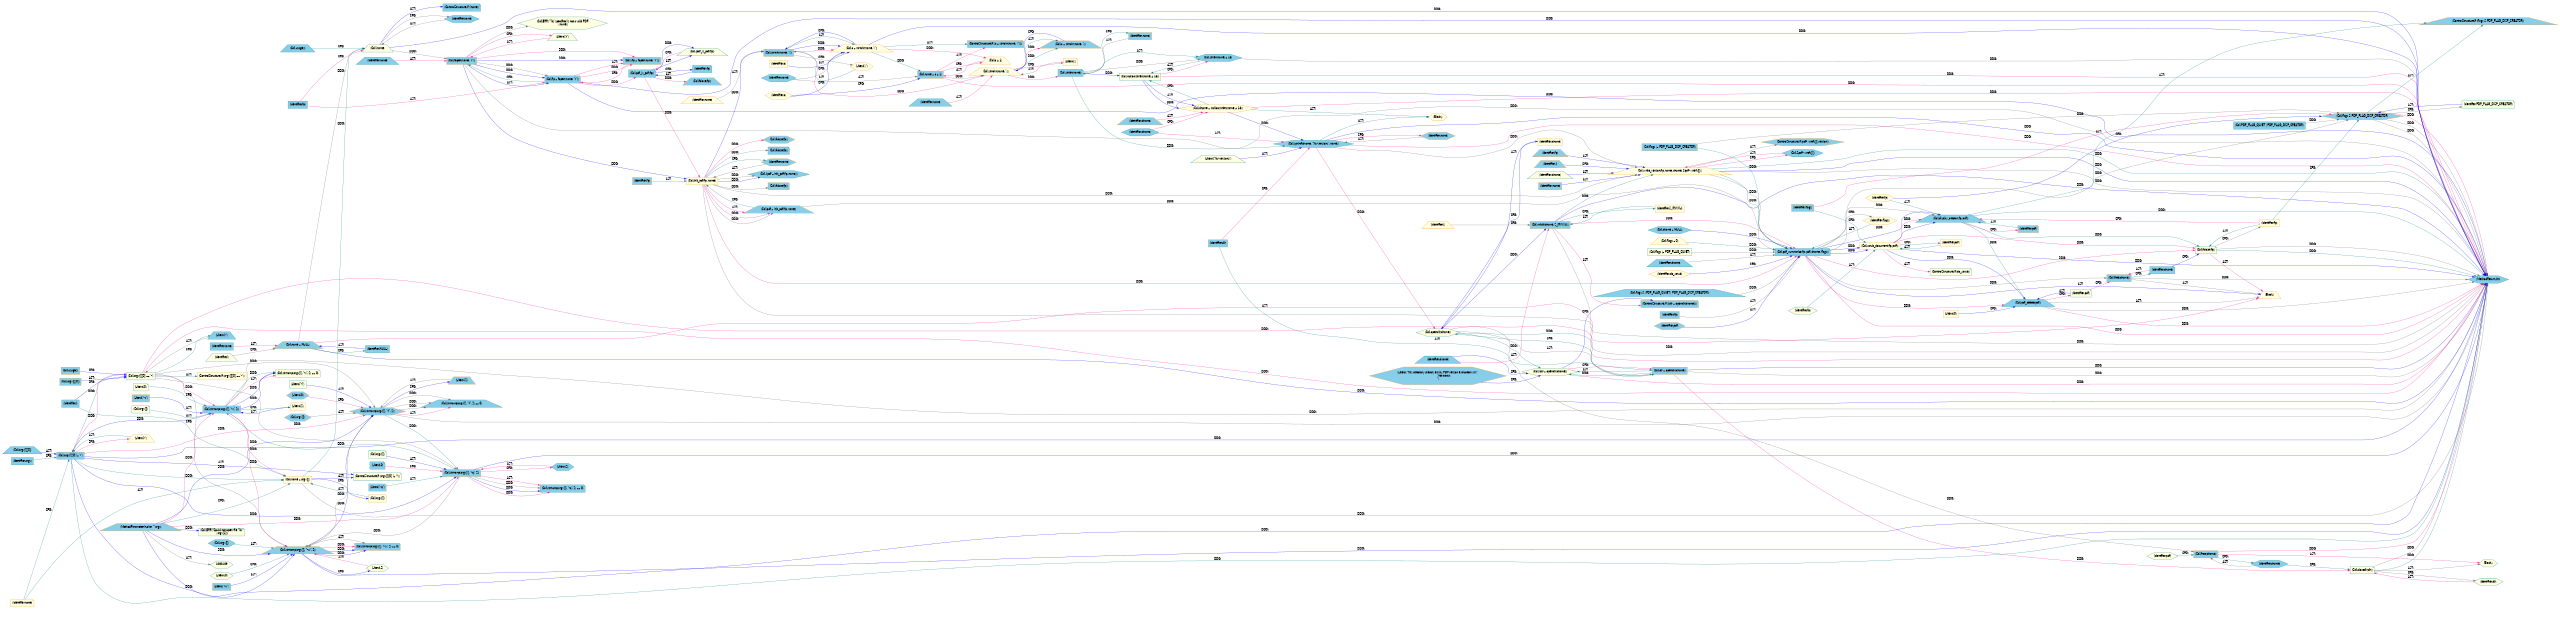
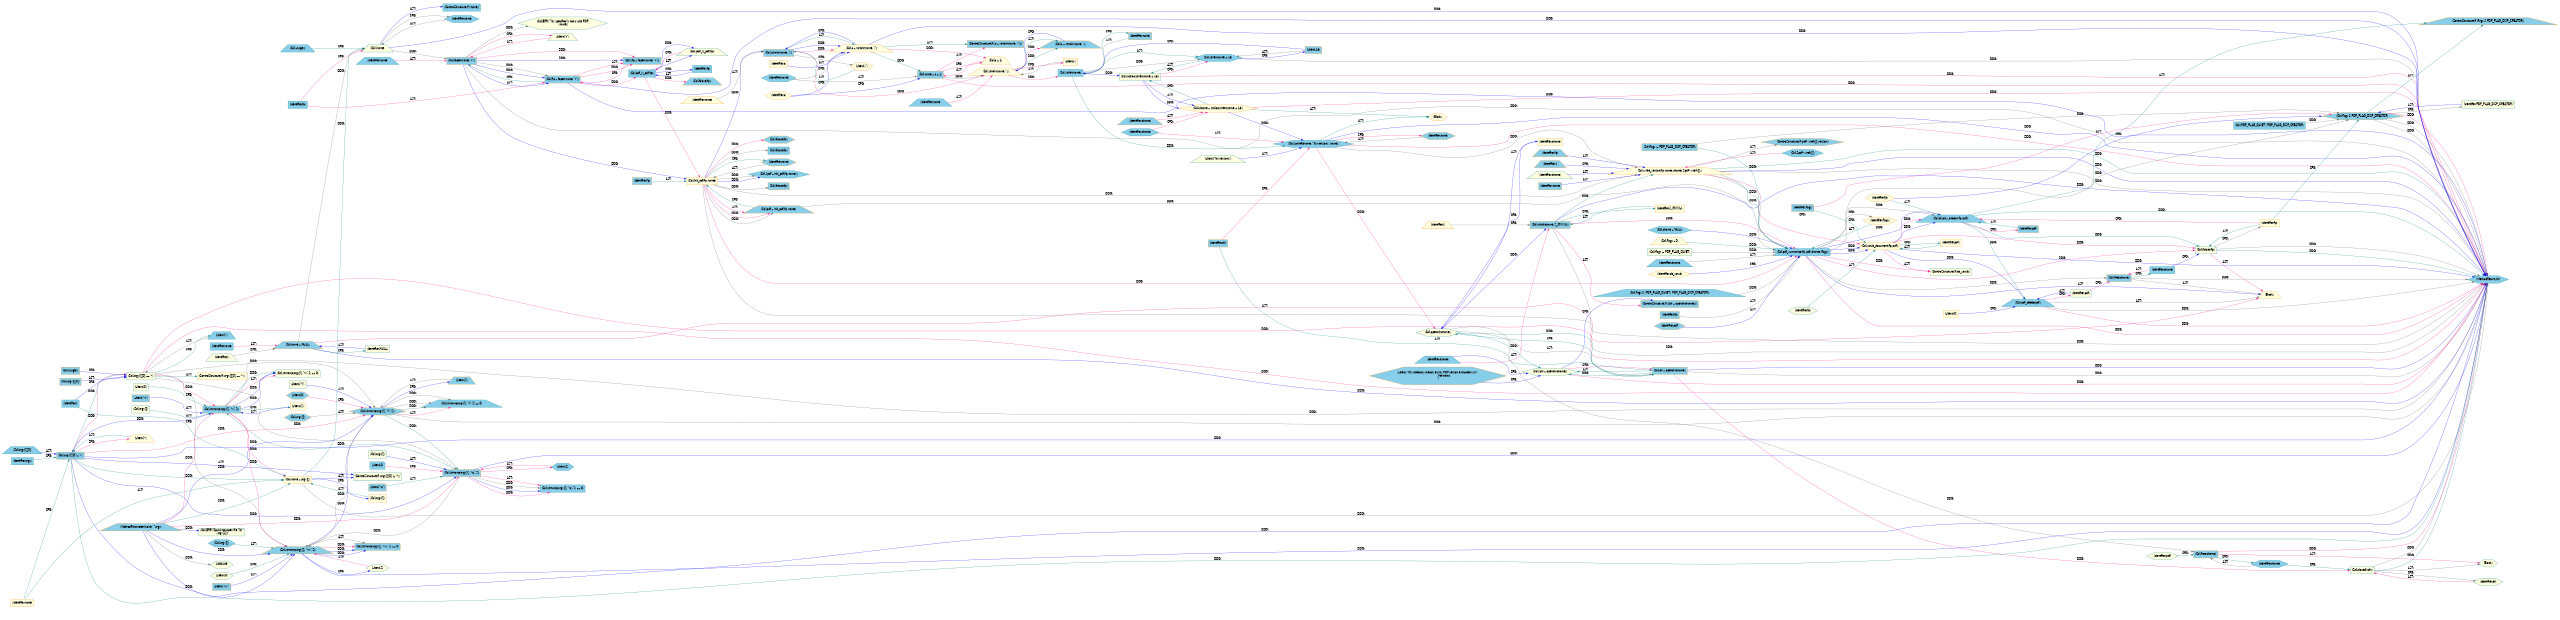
none -> (1313, 50)
(1744, 161) -> (1768, 222)
(1894, 307) -> (1874, 265)
(377, 349) -> (377, 349)
(222, 501) -> (222, 501)
(189, 558) -> (189, 558)
